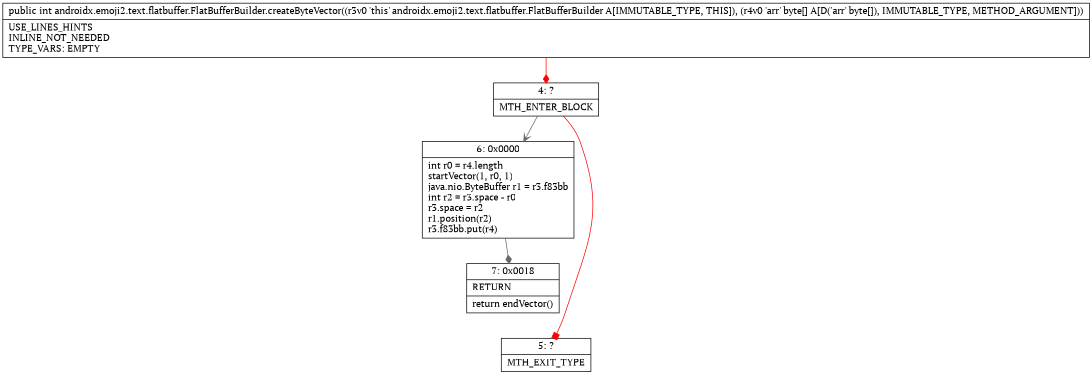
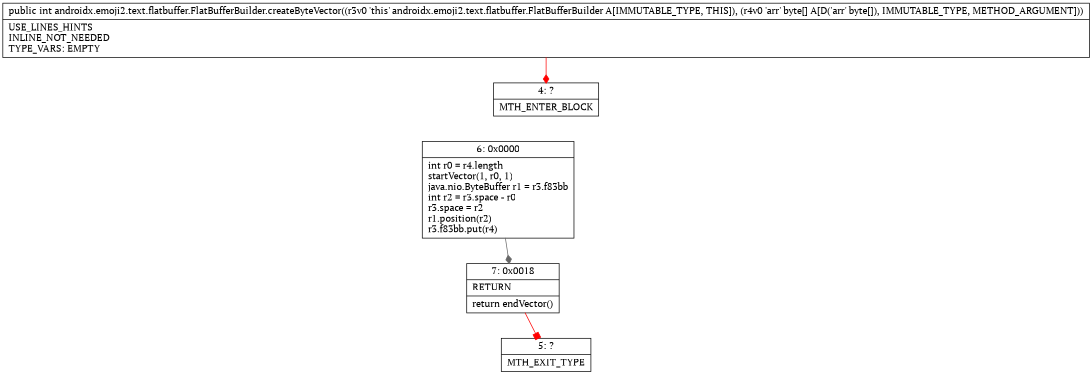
(532, 126) -> none
(591, 223) -> (530, 322)
